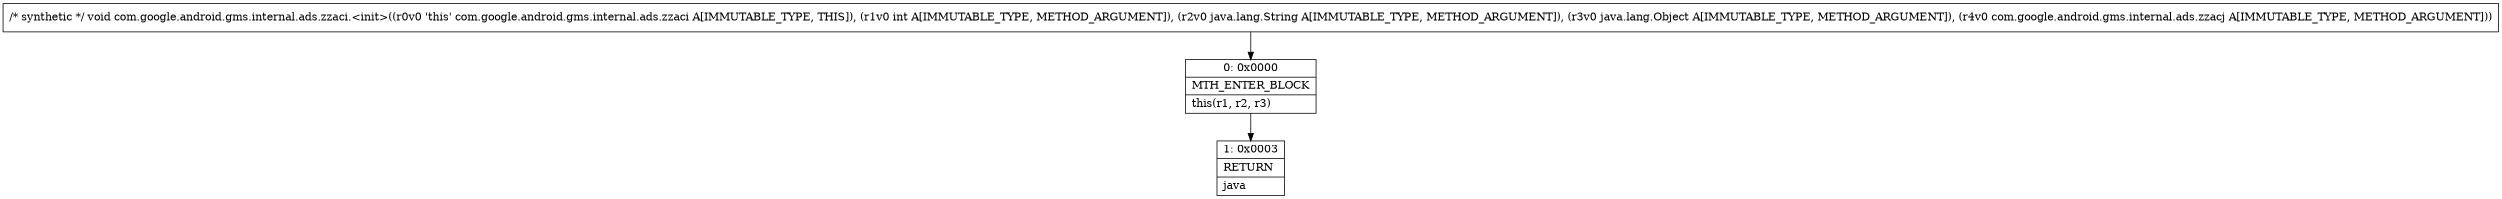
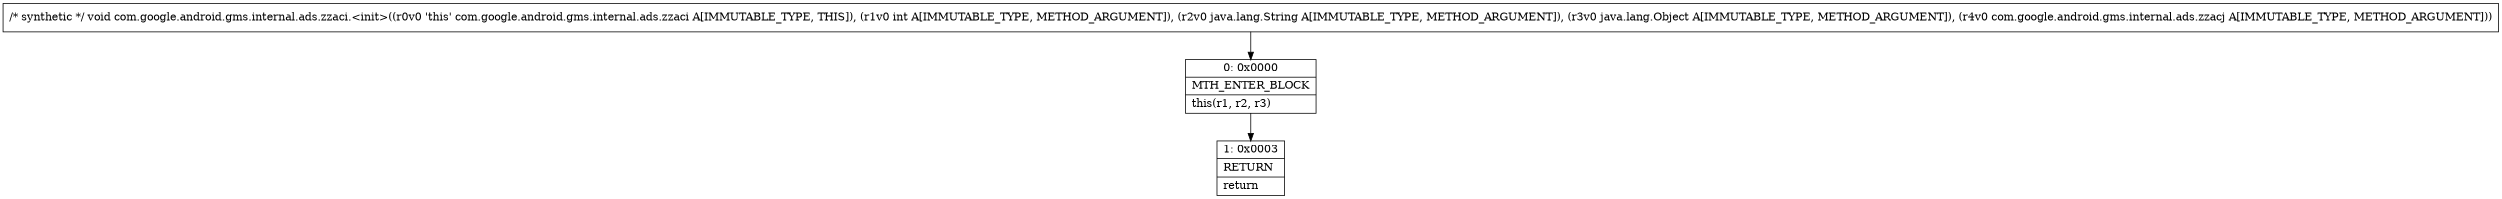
(1235, 186) -> (1241, 186)
